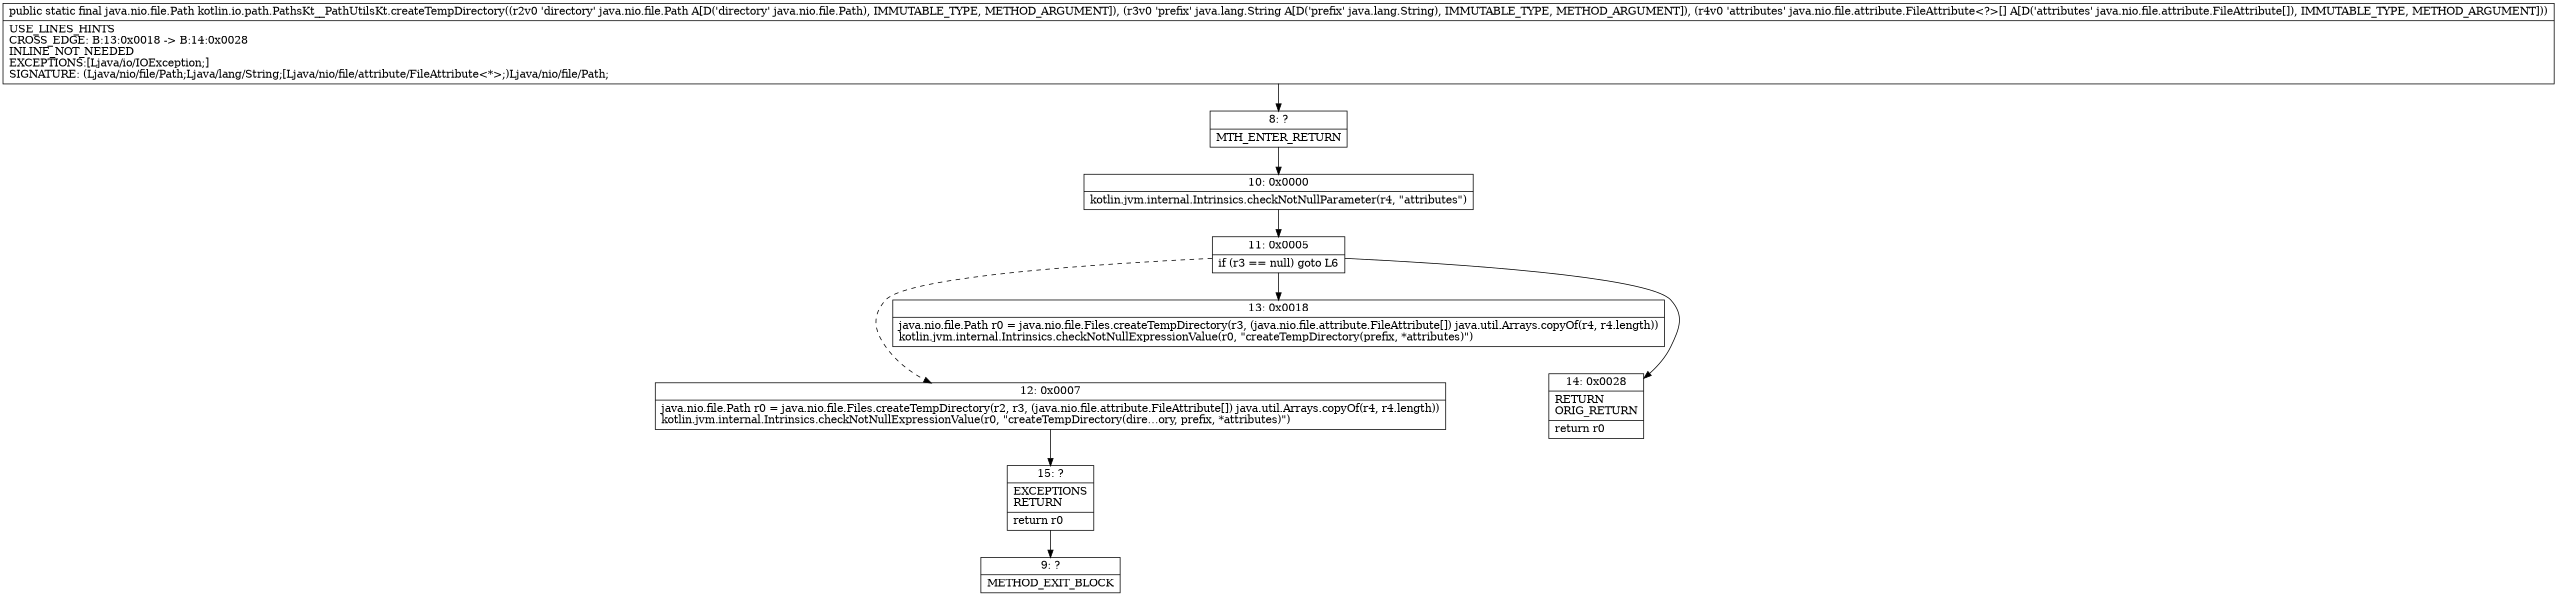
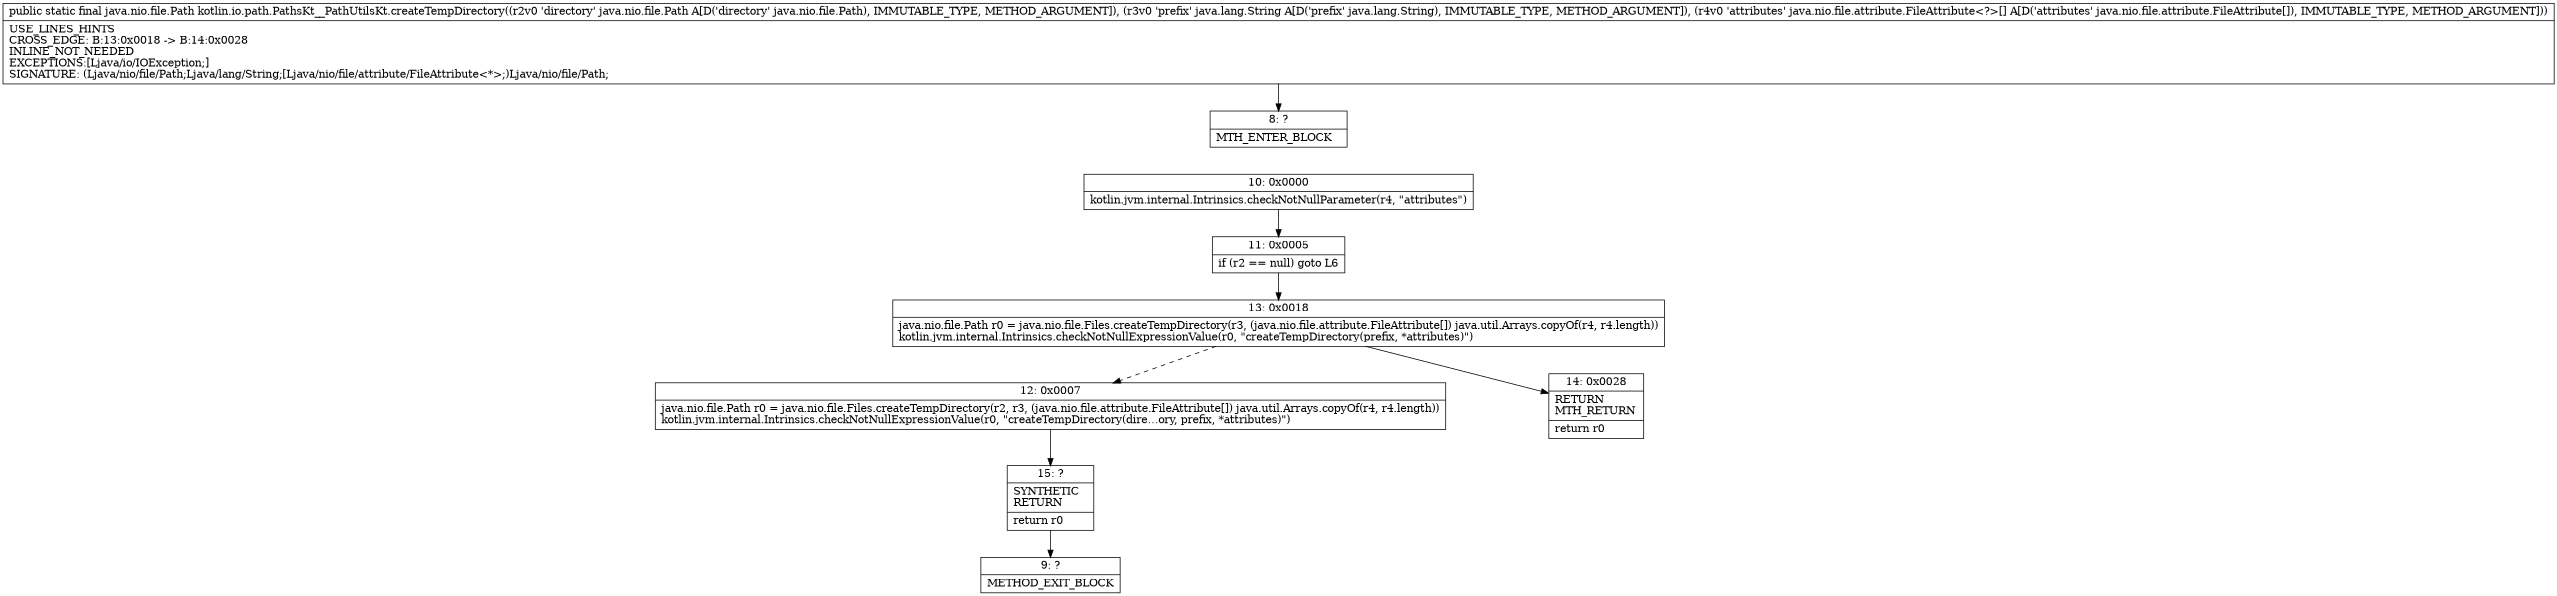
(1279, 138) -> (1274, 138)
(1279, 157) -> none
(1279, 263) -> (1279, 263)
(1552, 274) -> (1453, 369)
(996, 275) -> (1168, 363)
(1596, 411) -> (1595, 411)
(1051, 492) -> (1046, 492)
